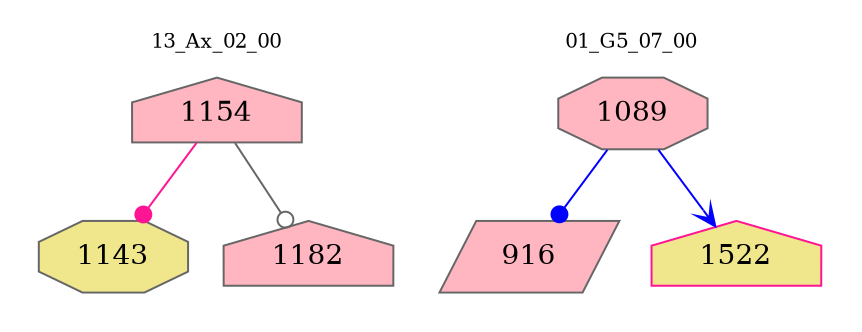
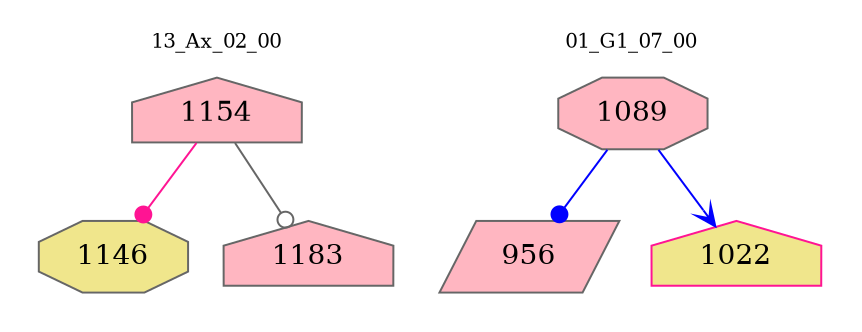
(632, 43) -> (632, 43)
(113, 257) -> (113, 257)
(308, 257) -> (308, 257)
(529, 257) -> (529, 257)
(736, 257) -> (736, 257)
